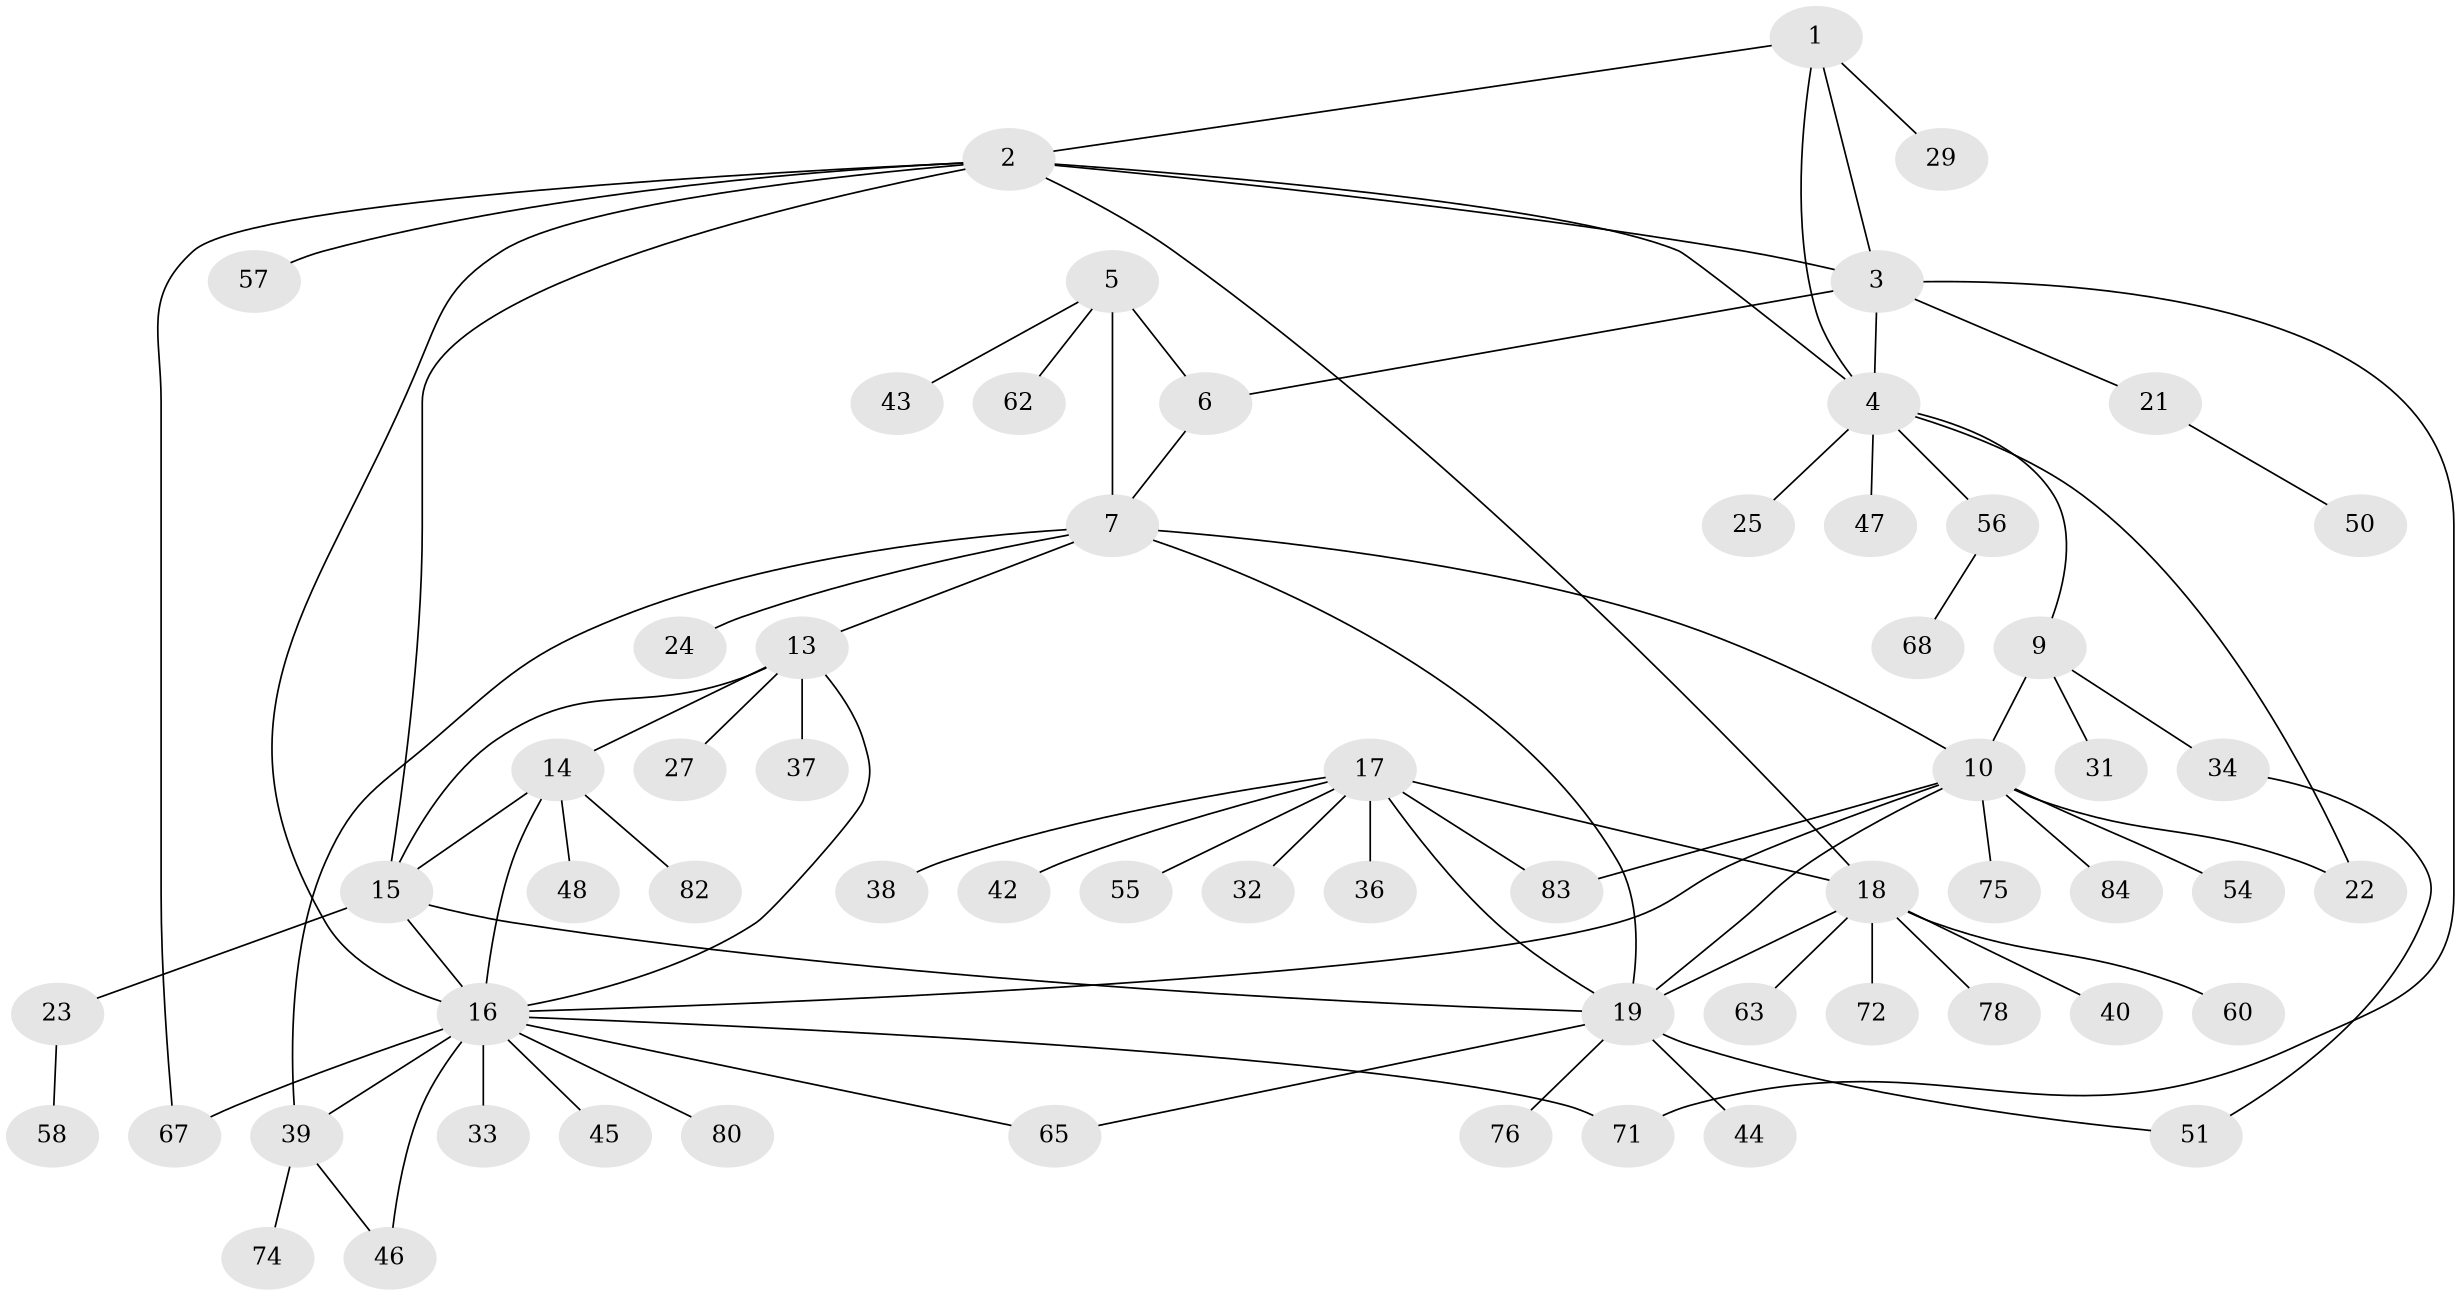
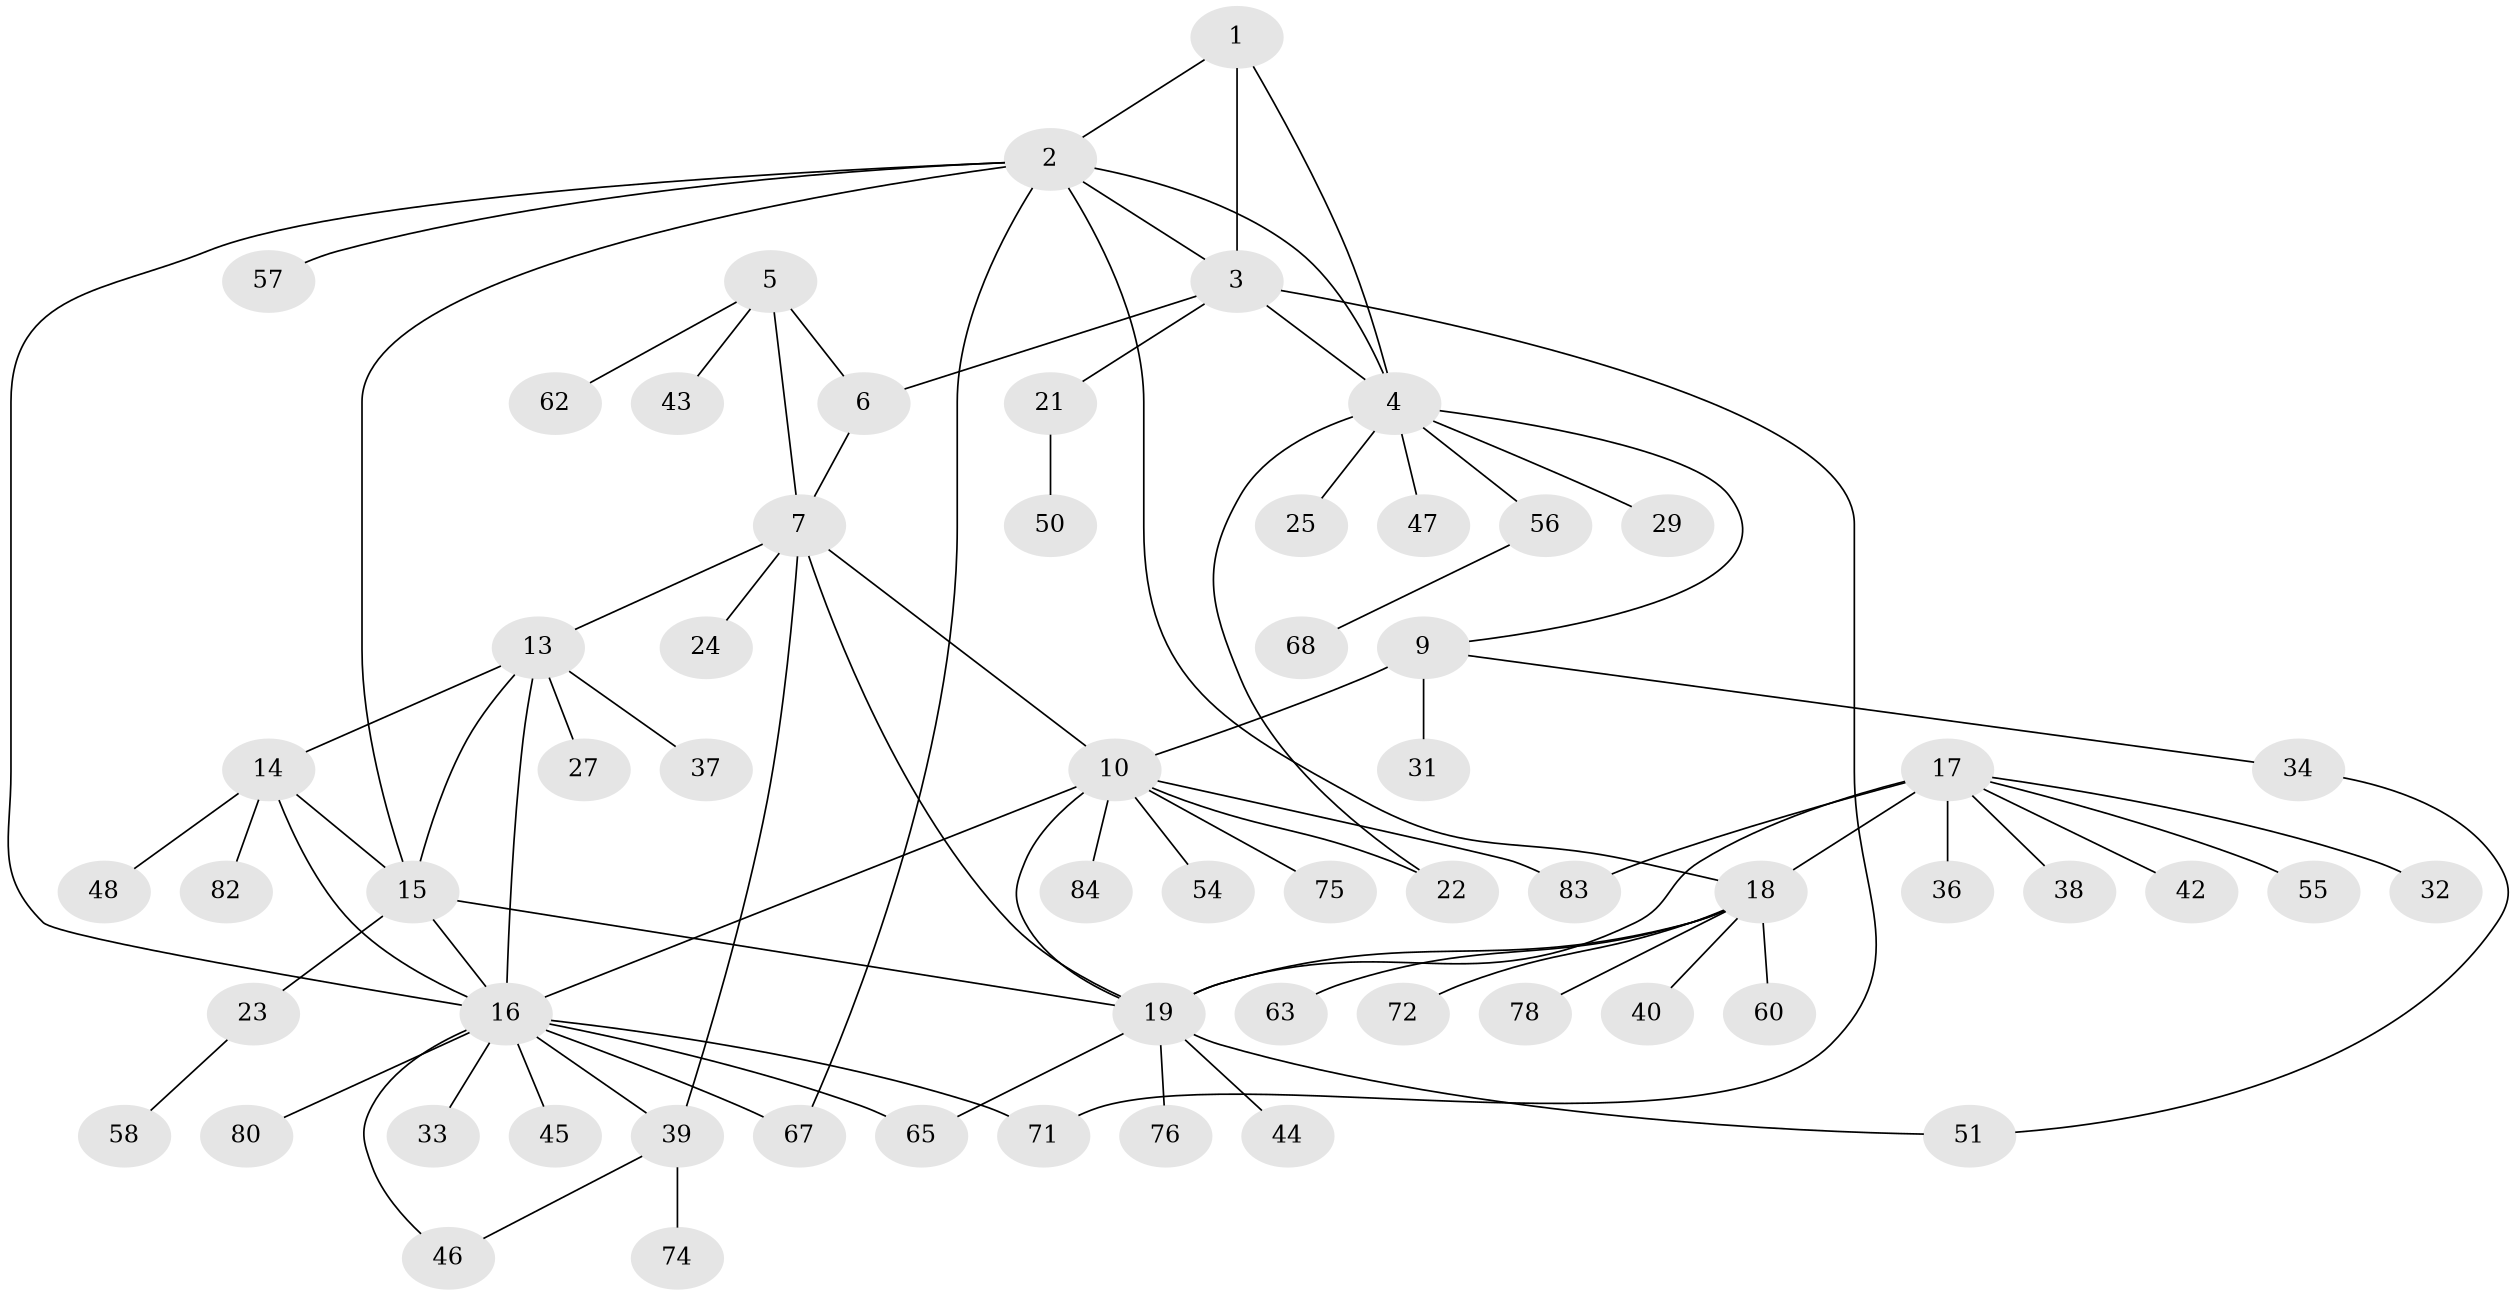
(1879, 98) -> (1533, 463)
